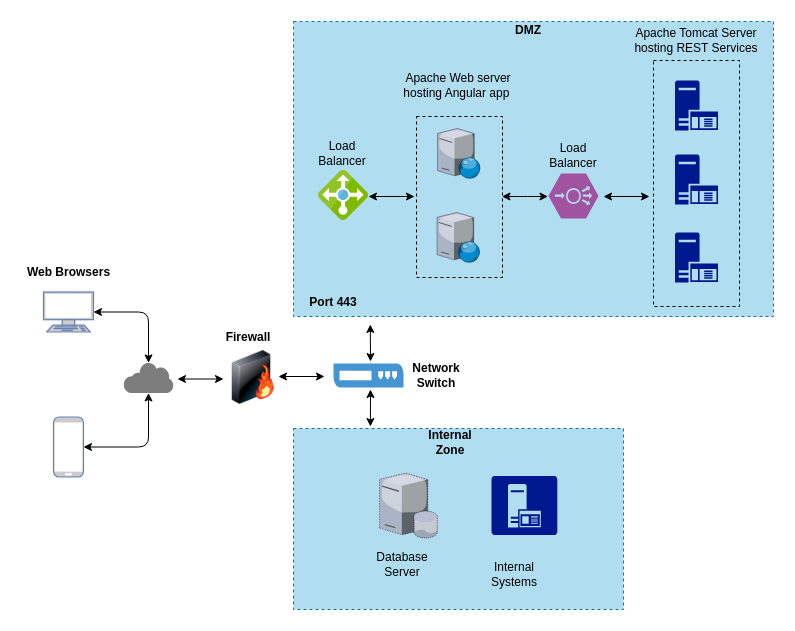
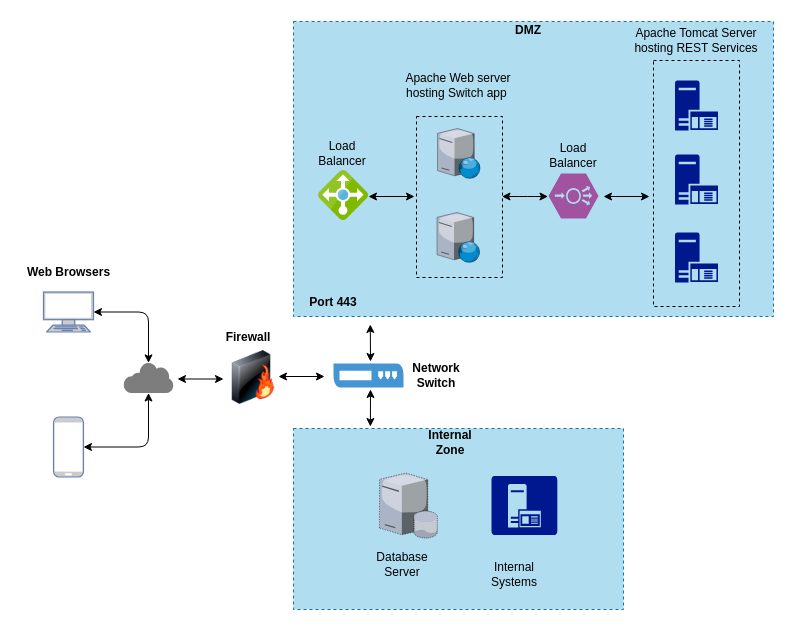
(459, 86) -> (459, 86)
